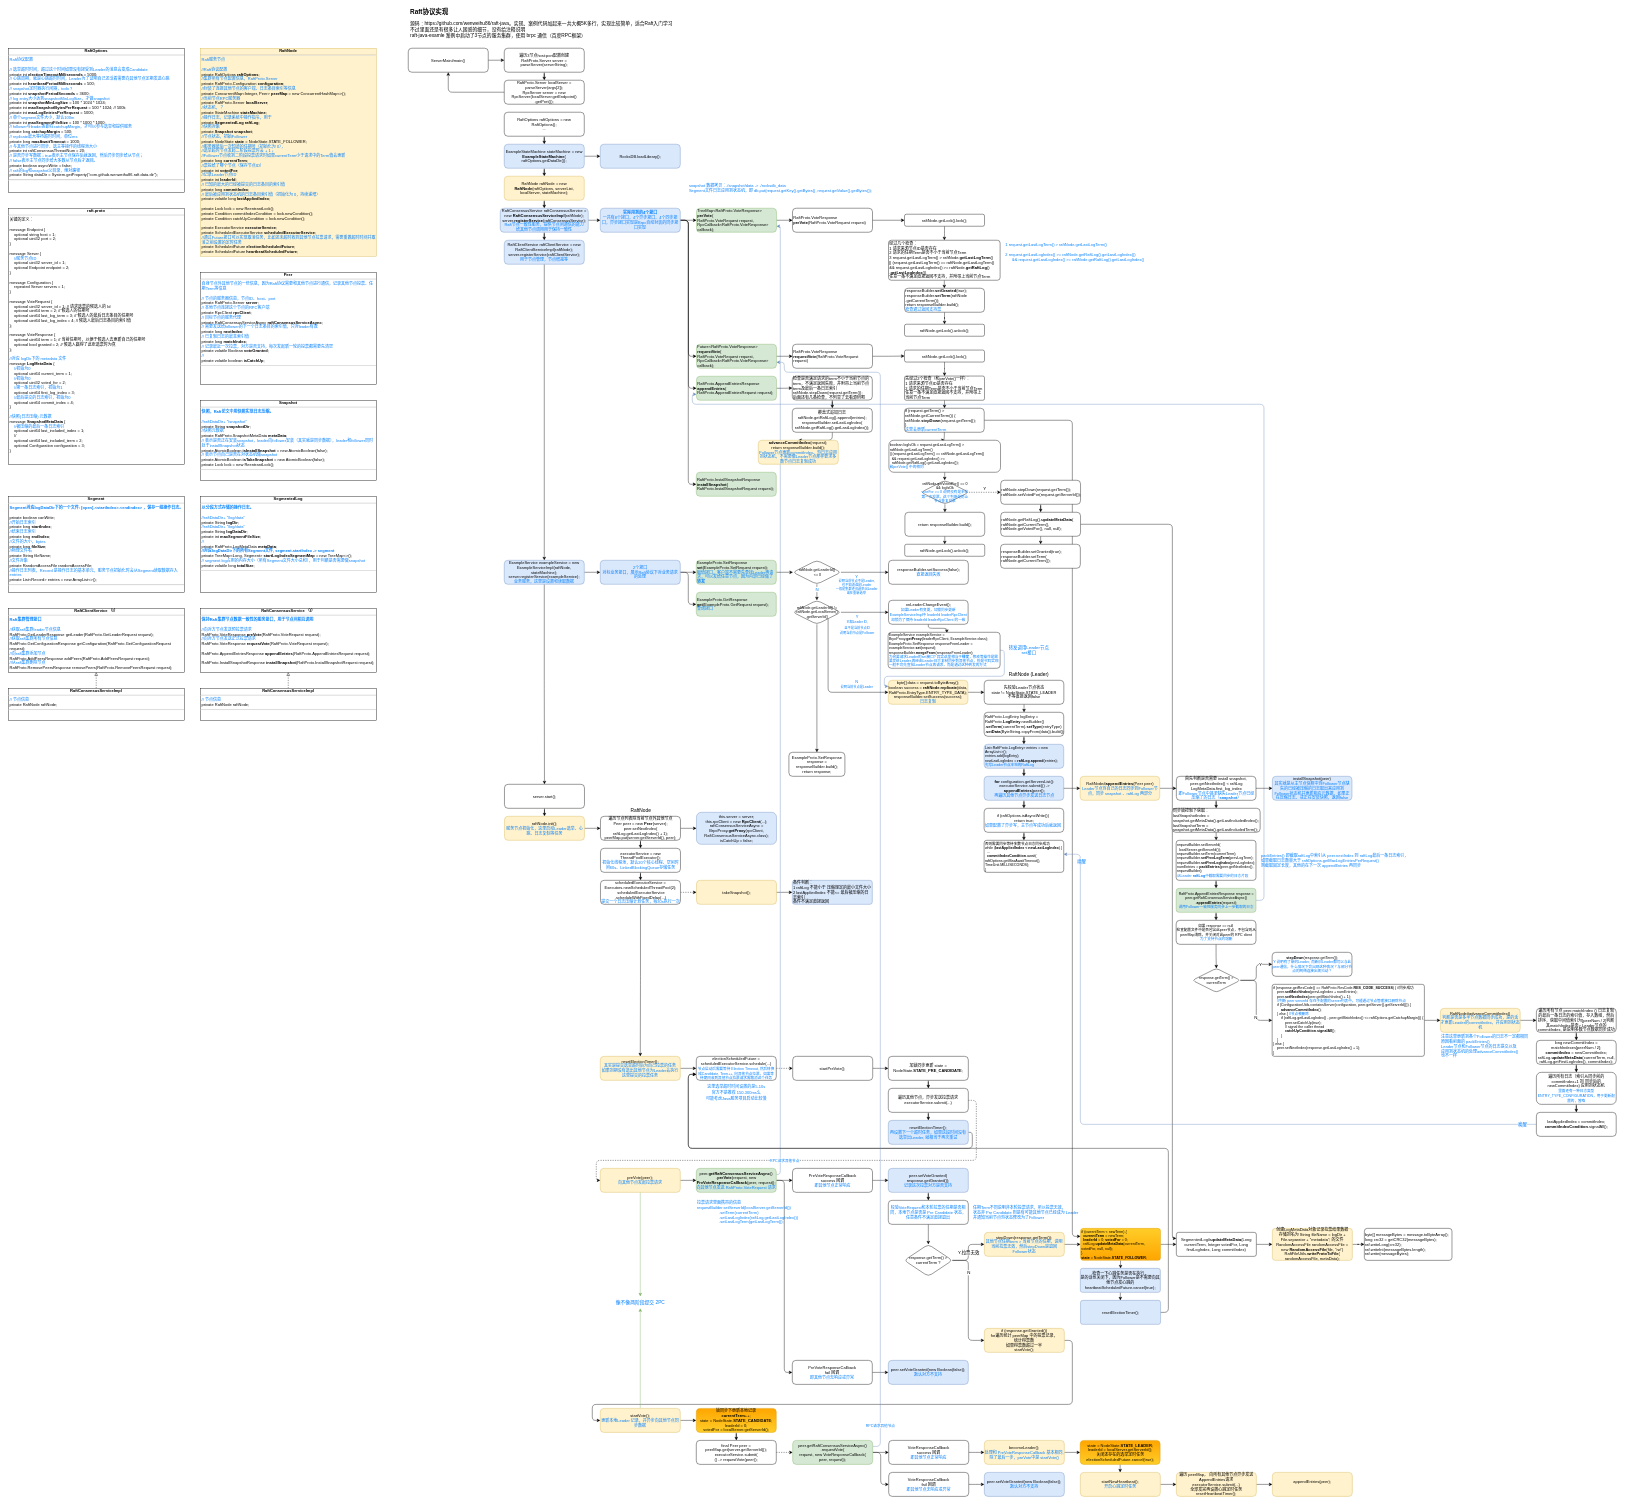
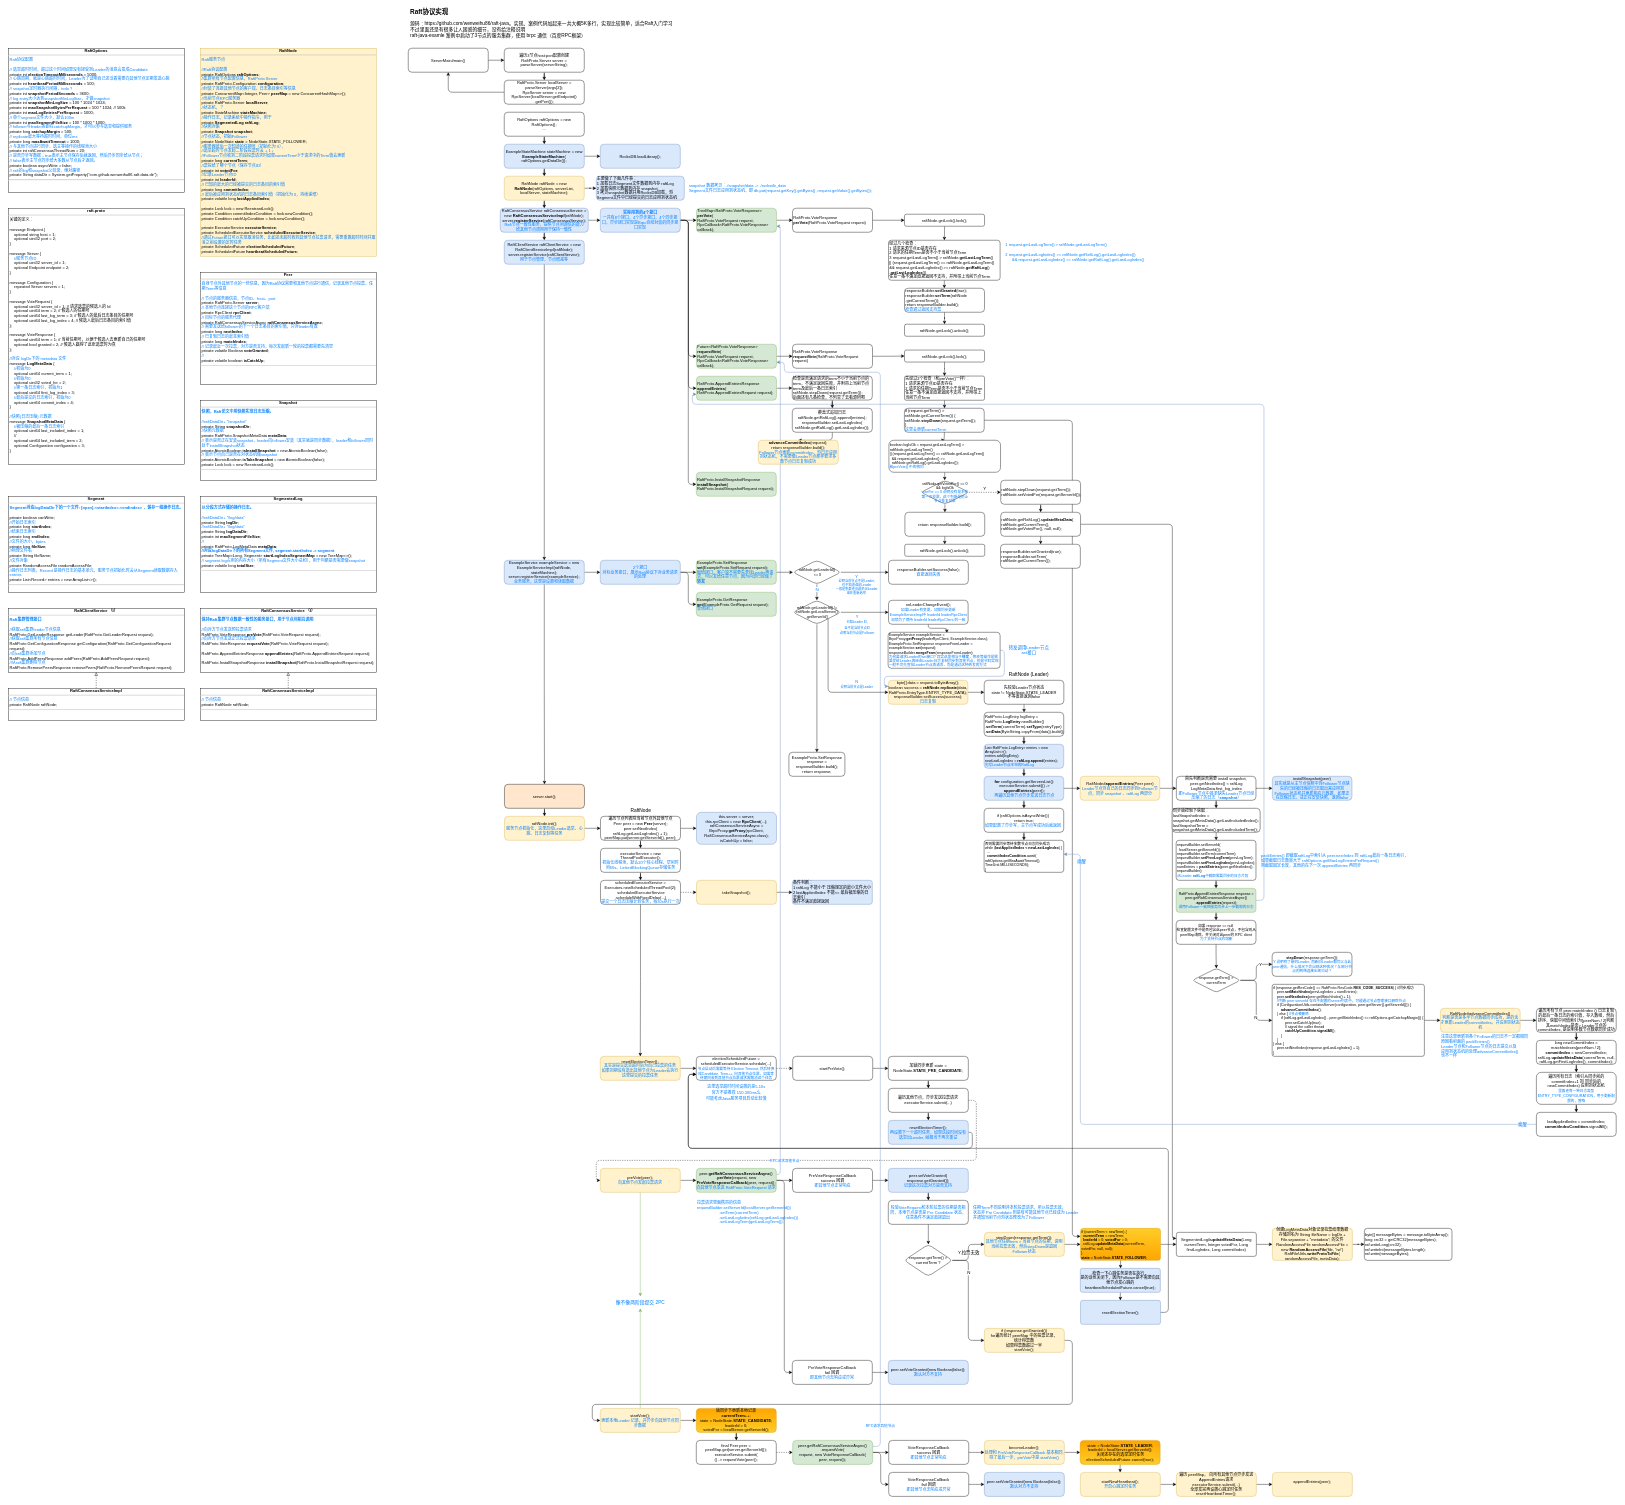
none -> (589, 188)
none -> (640, 188)
(544, 796) -> (544, 796)
